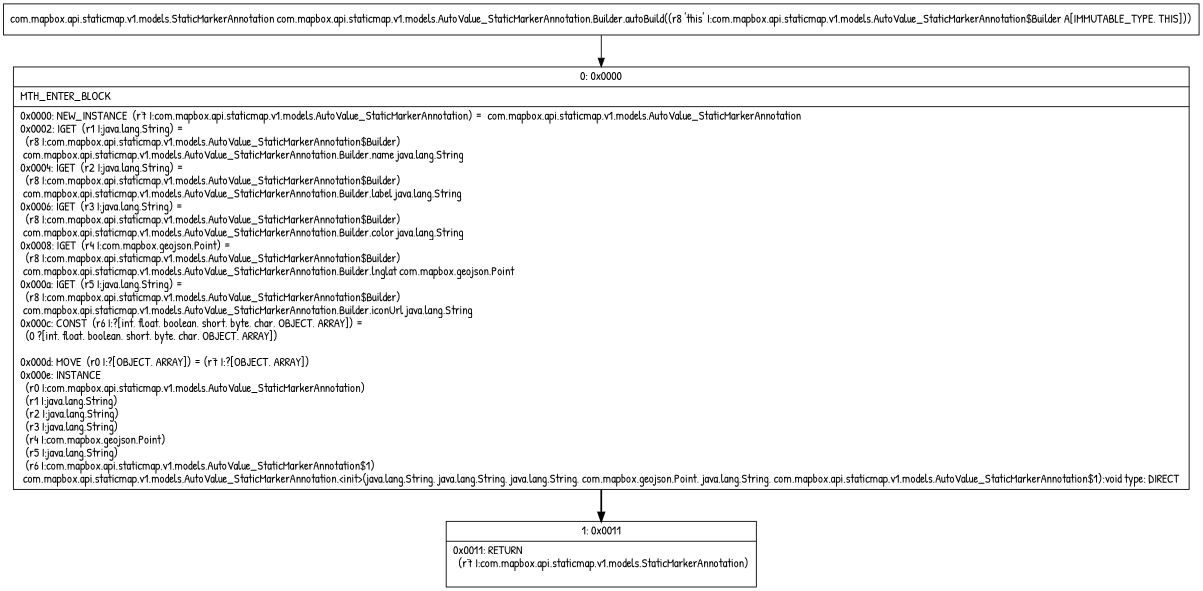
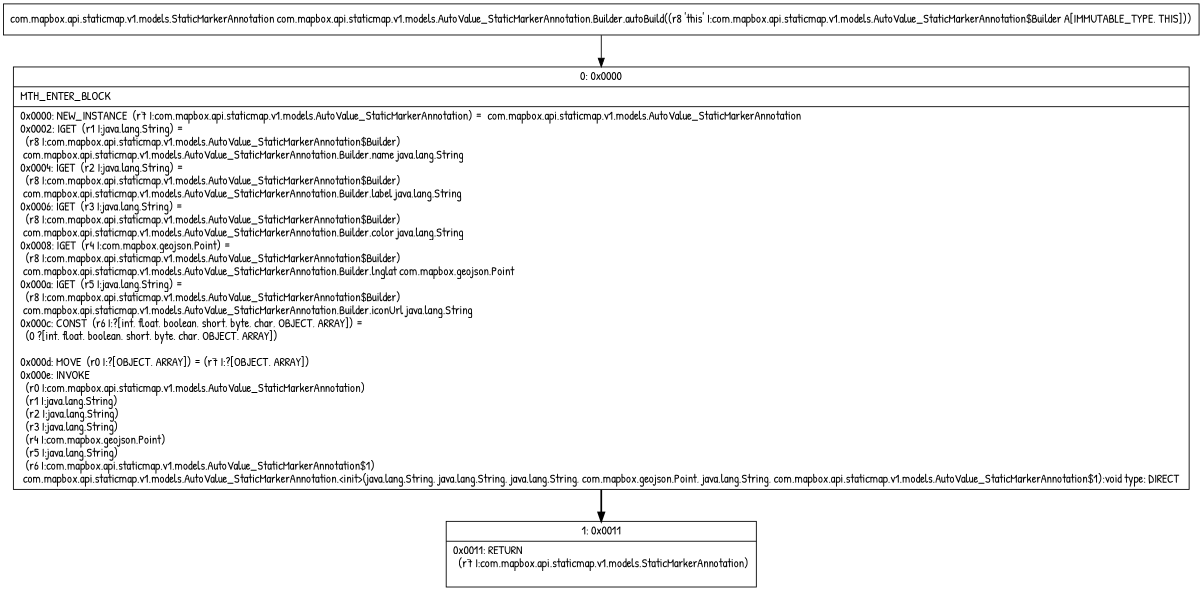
(63, 375) -> (58, 375)
